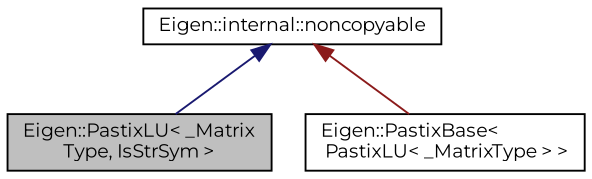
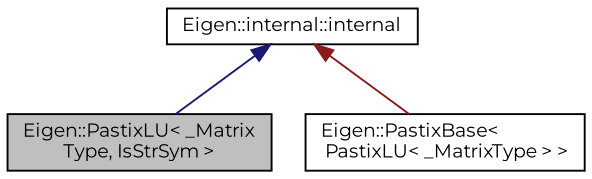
(292, 26) -> (292, 26)
